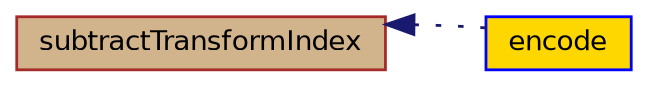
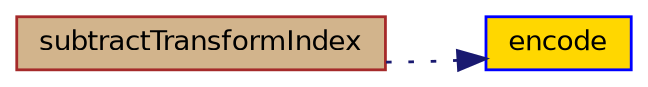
(450, 26) -> (422, 62)
